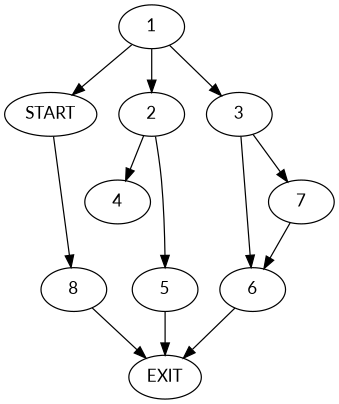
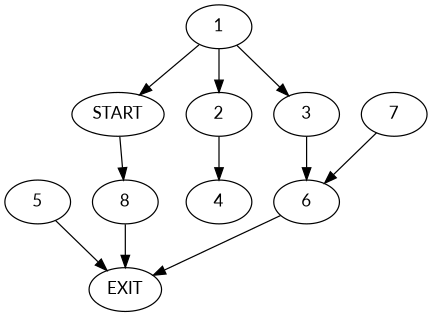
(267, 153) -> none
(163, 196) -> none
